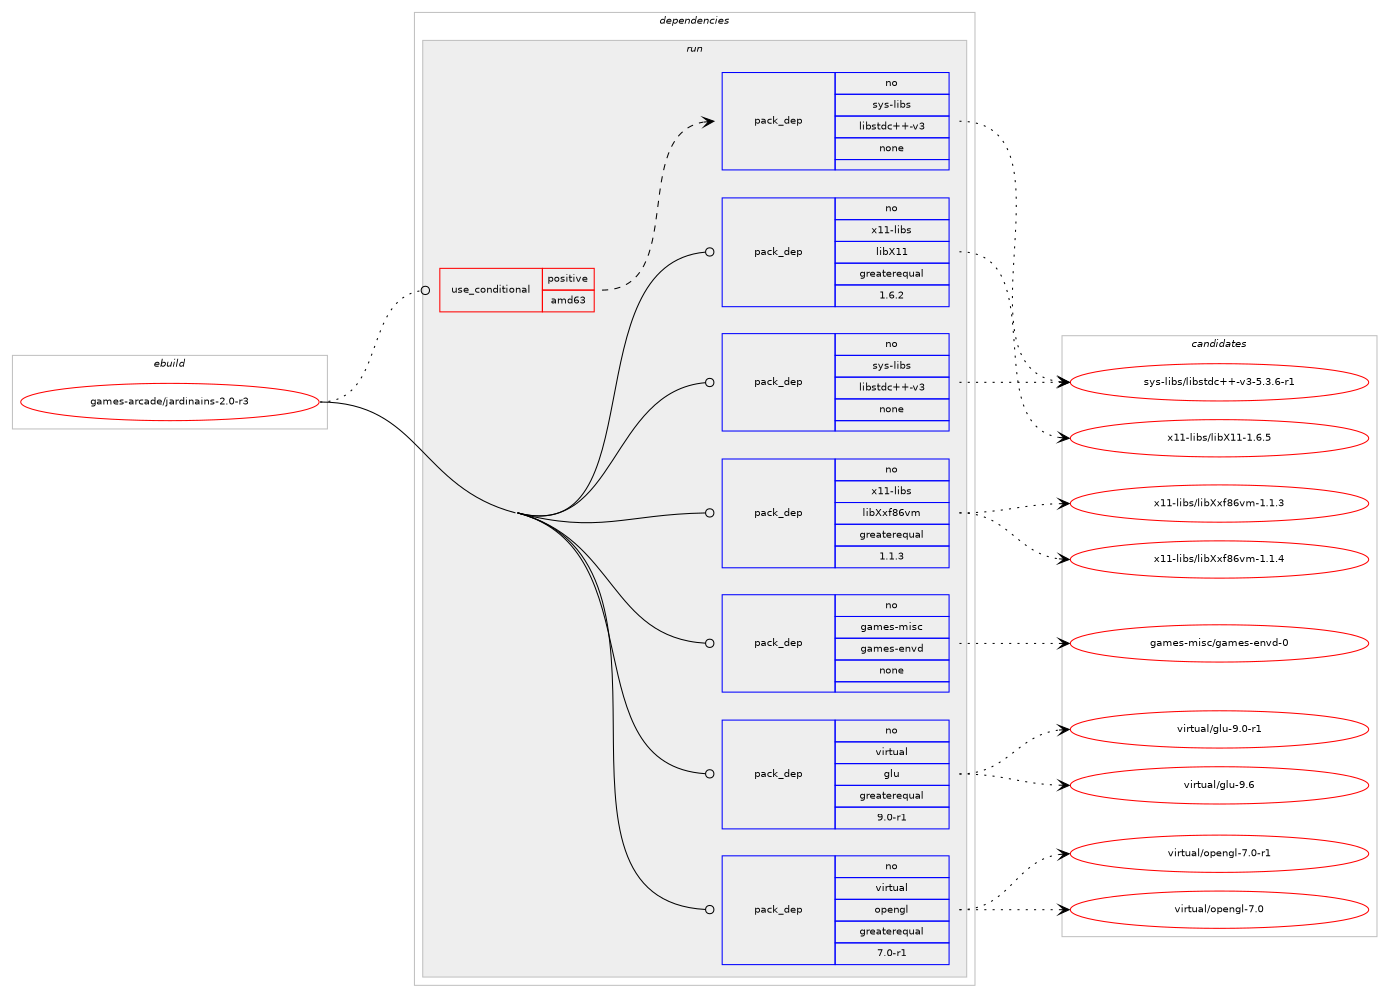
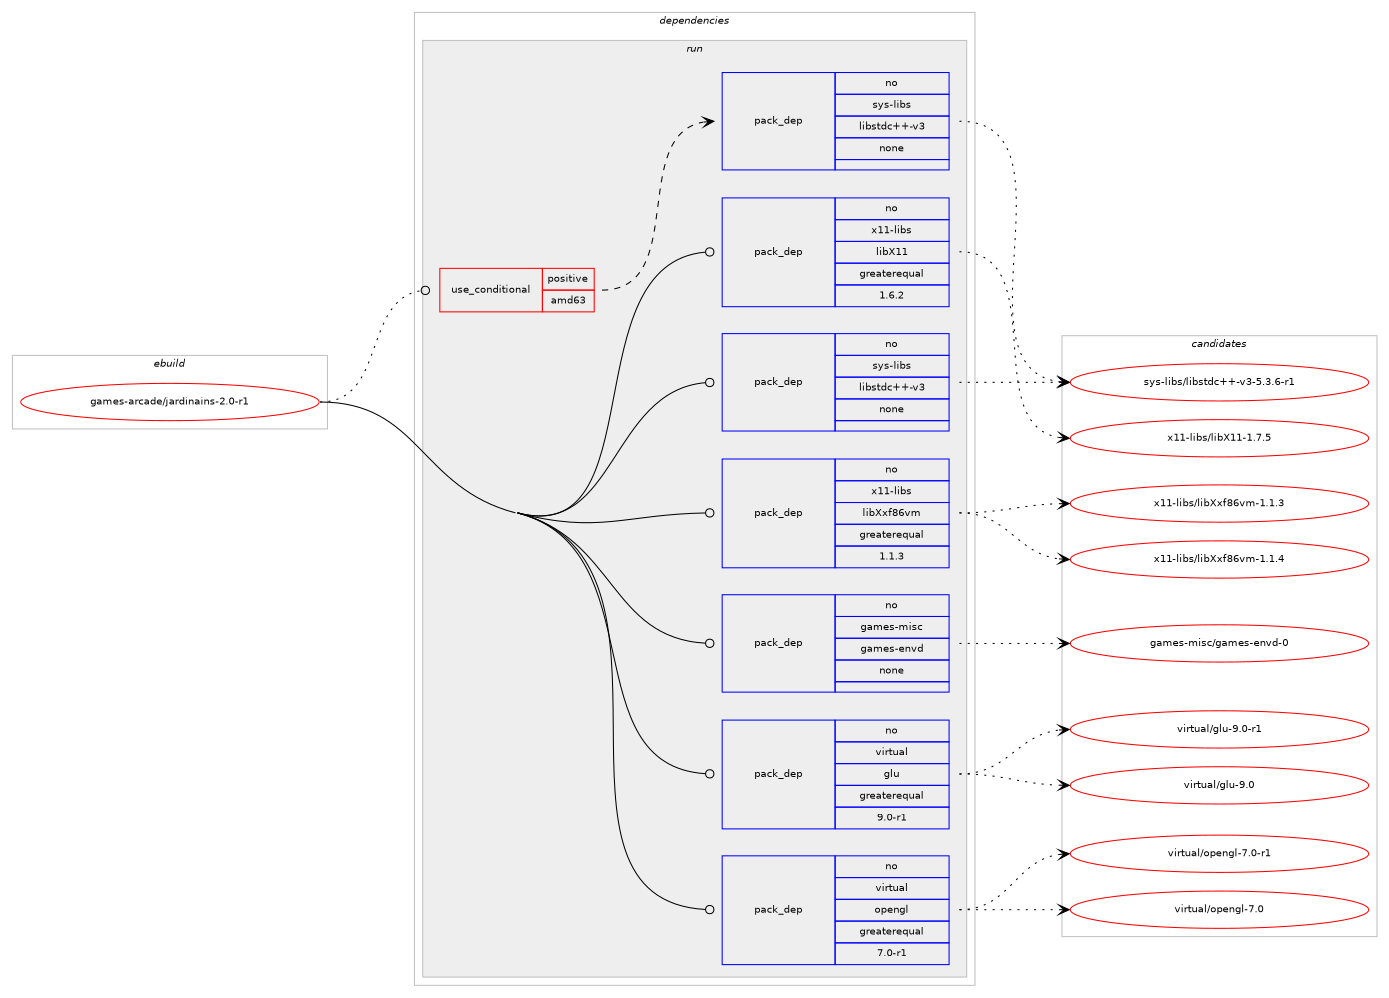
(170, 402) -> (170, 402)
(1220, 438) -> (1220, 438)
(1220, 785) -> (1220, 785)
